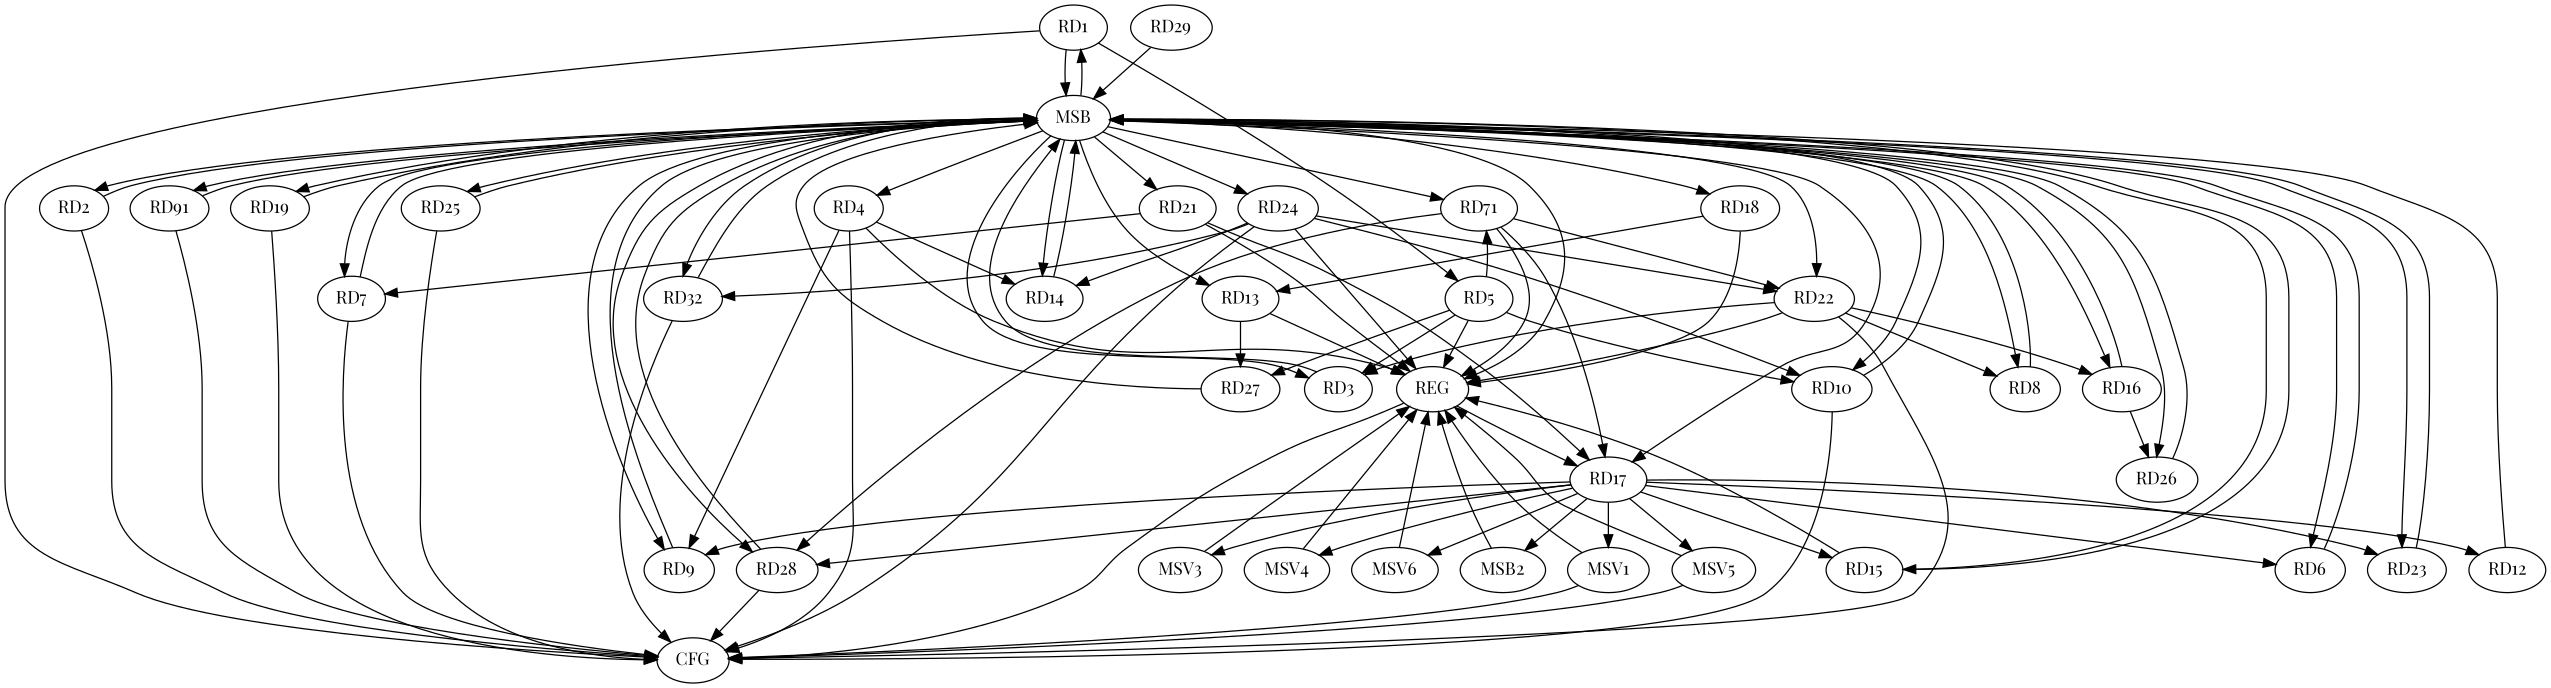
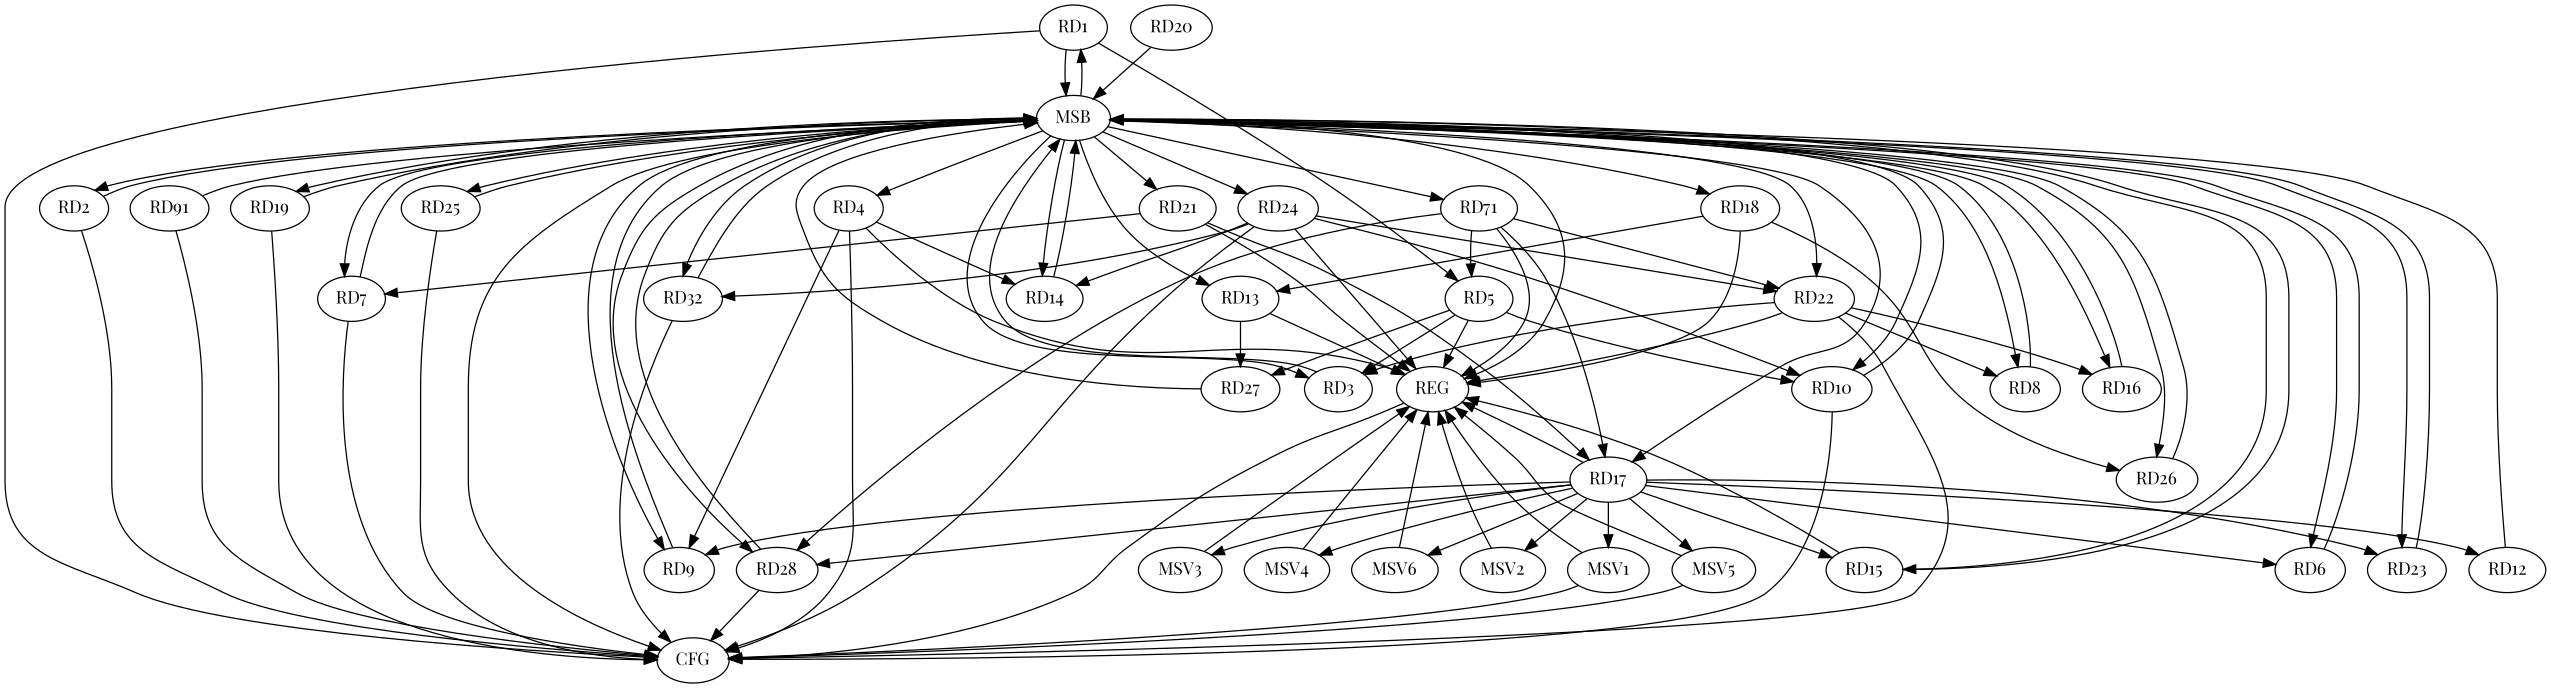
(1171, 28) -> (1171, 28)
(620, 141) -> (536, 237)
(1487, 260) -> (1471, 249)
(2137, 428) -> (1929, 359)
(1511, 434) -> (1529, 434)
(1503, 570) -> (1503, 570)
